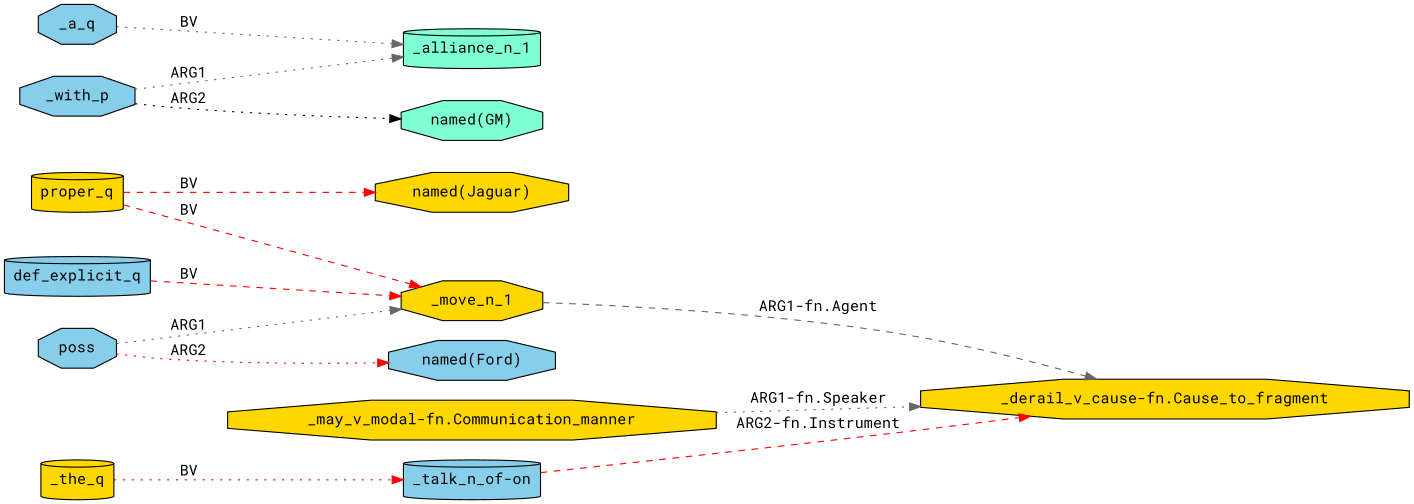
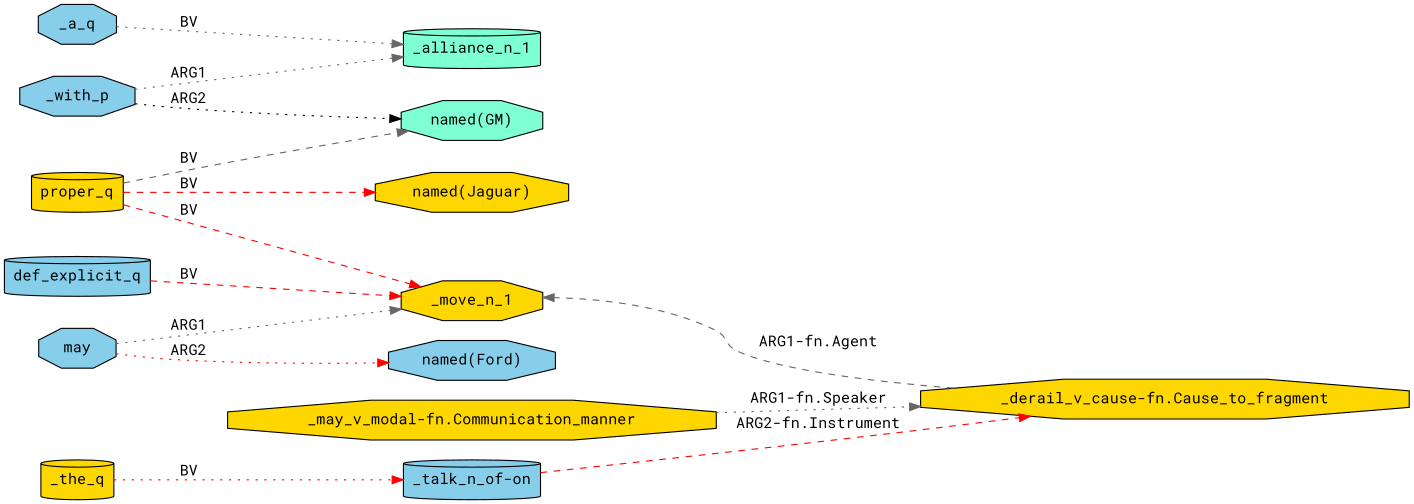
none -> (260, 157)
(817, 322) -> (748, 355)
(77, 348) -> (77, 348)
